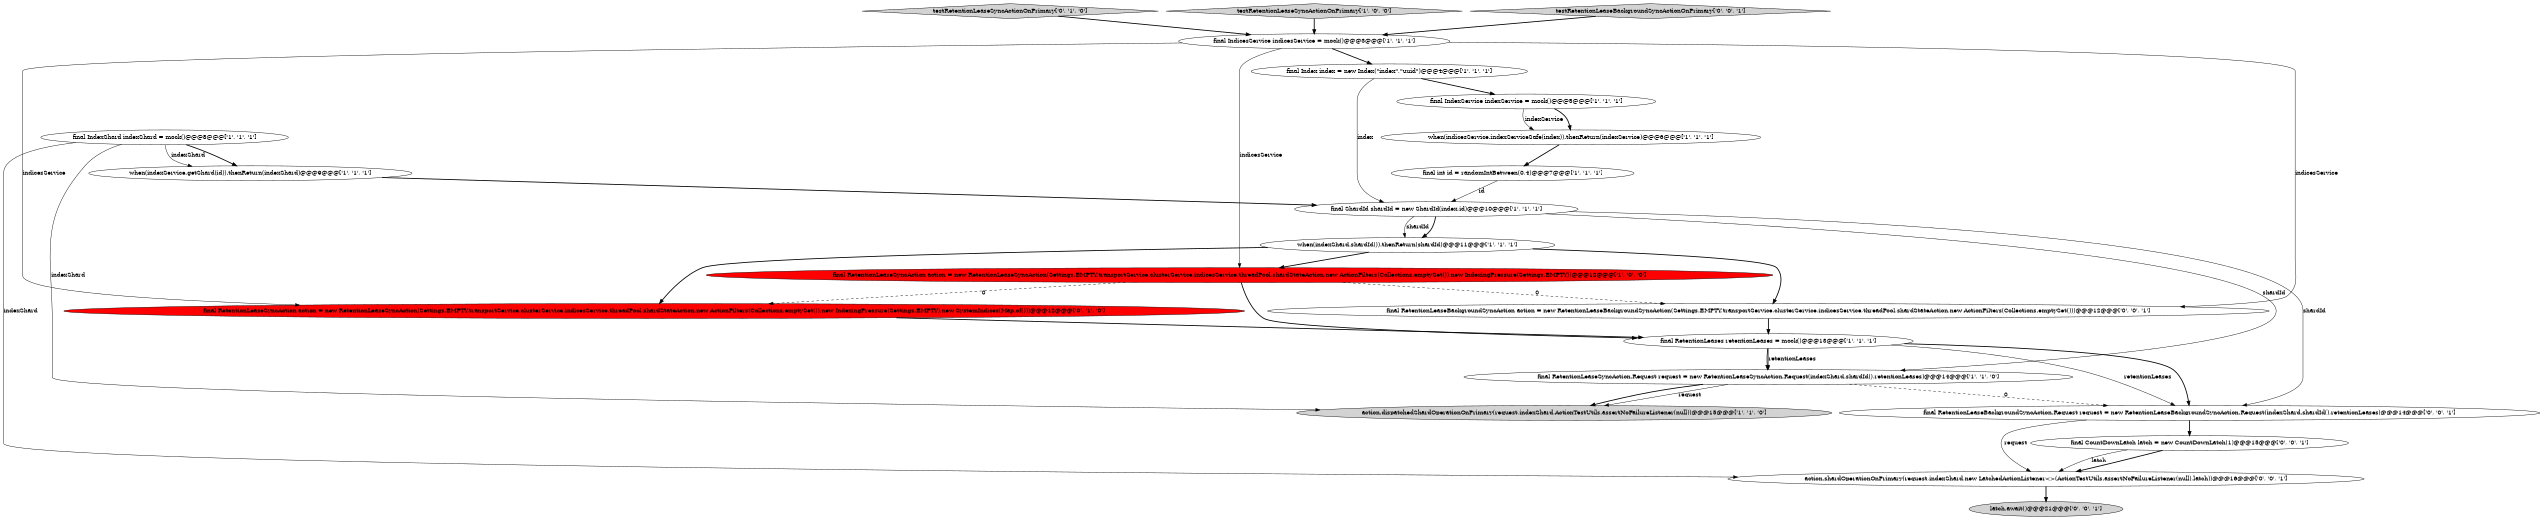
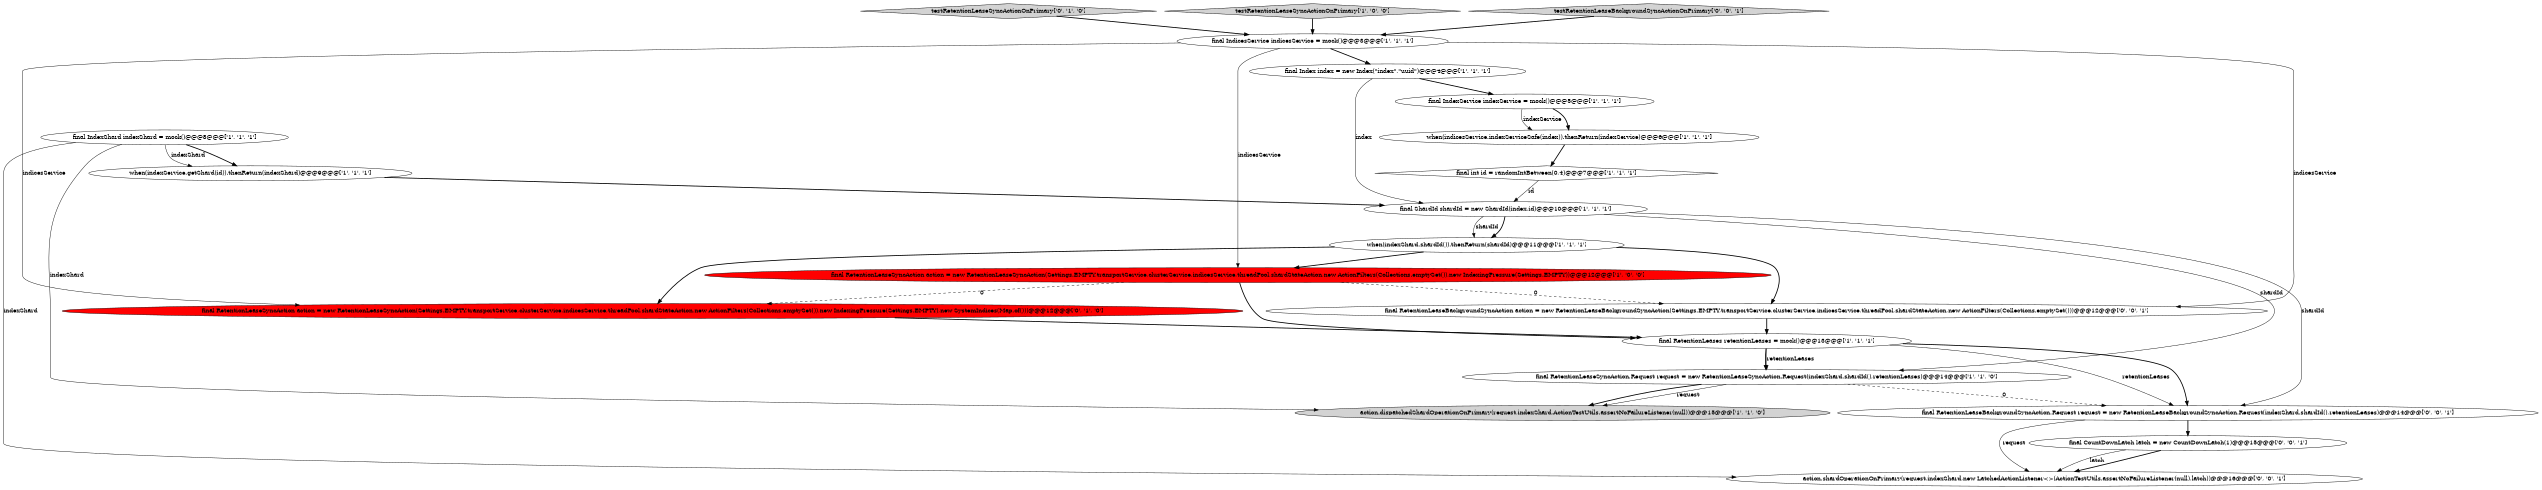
(1513, 173) -> (1546, 173)
(2046, 509) -> none
